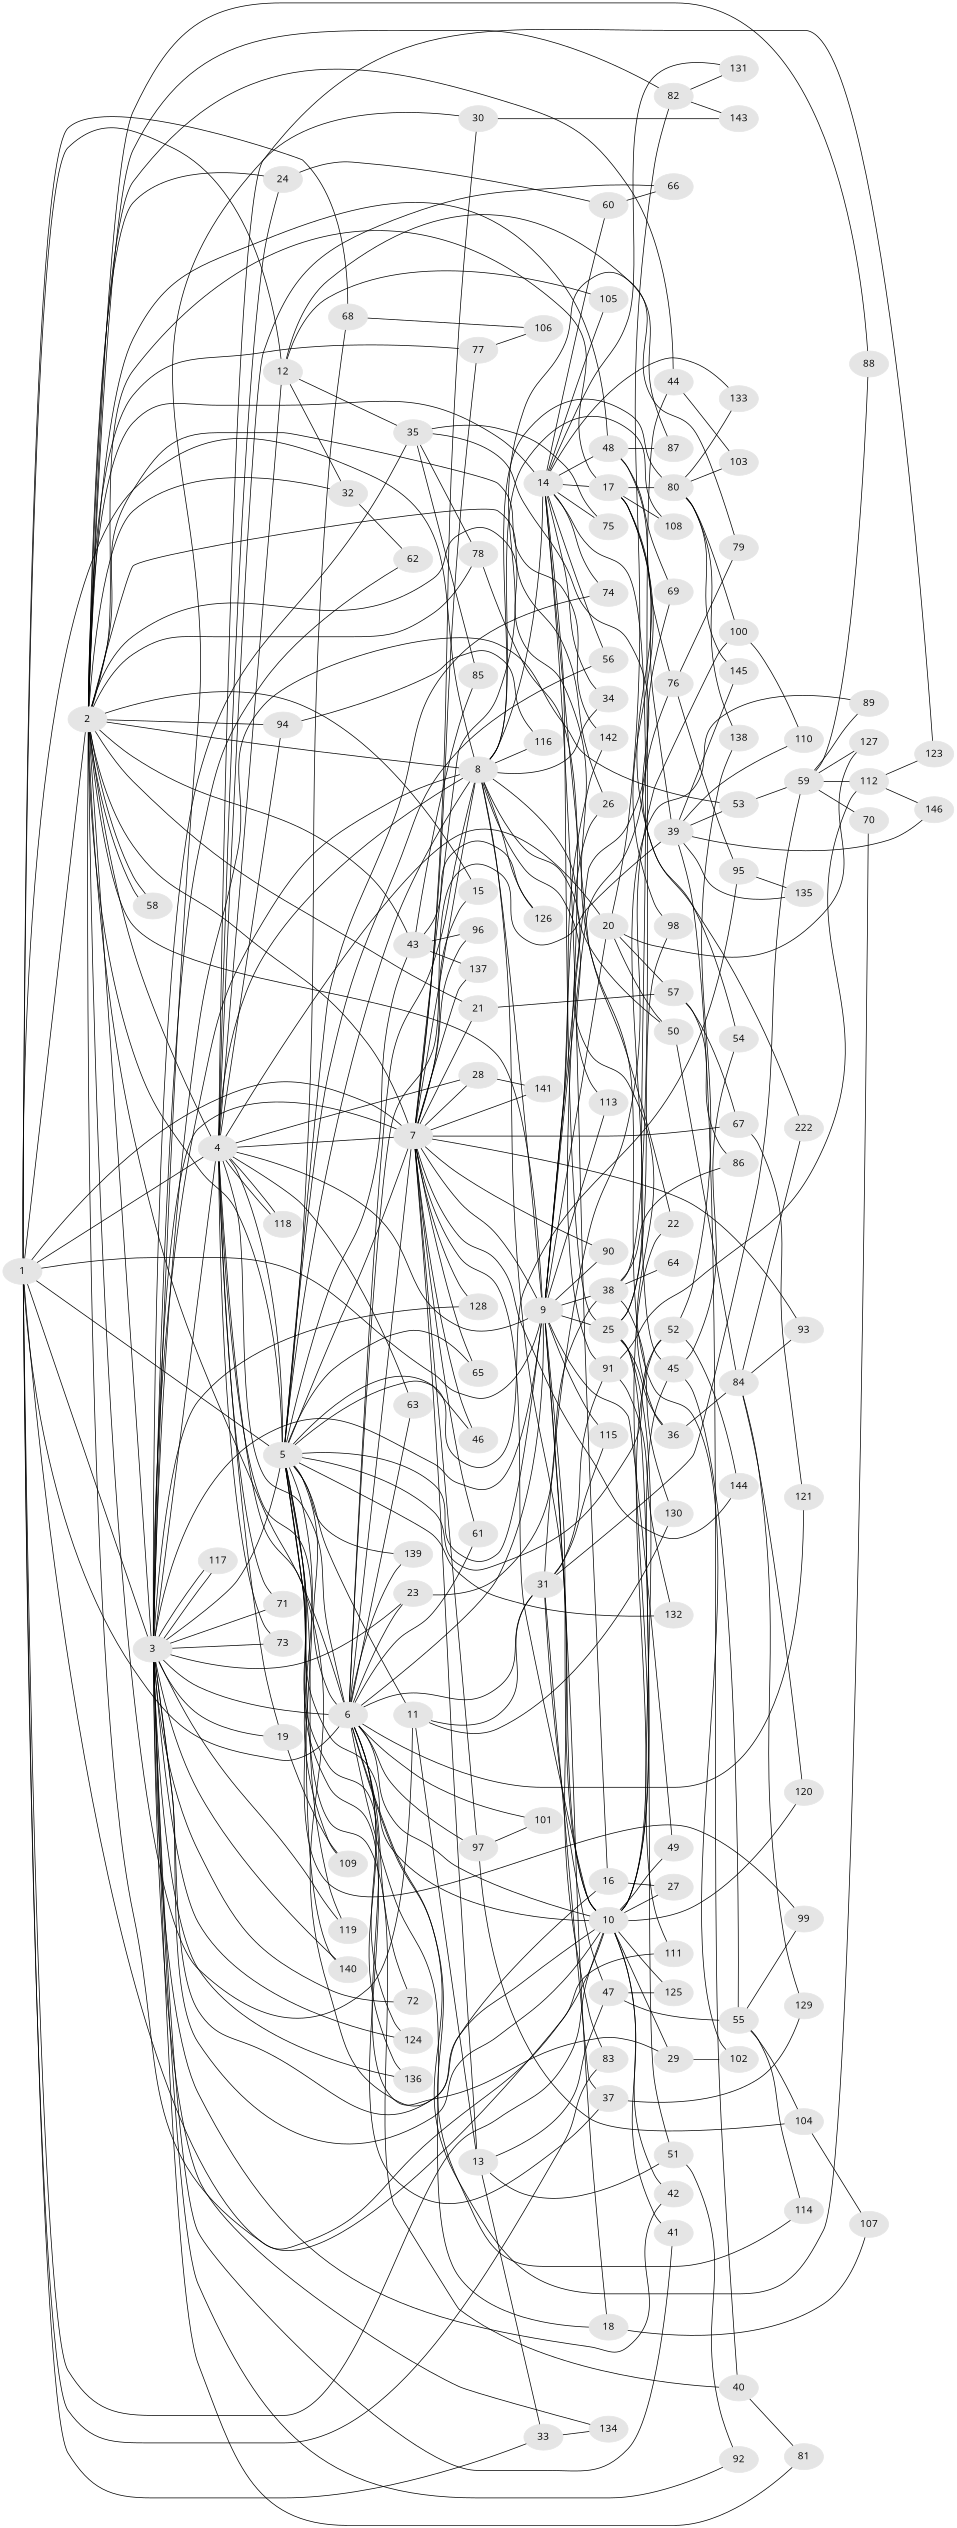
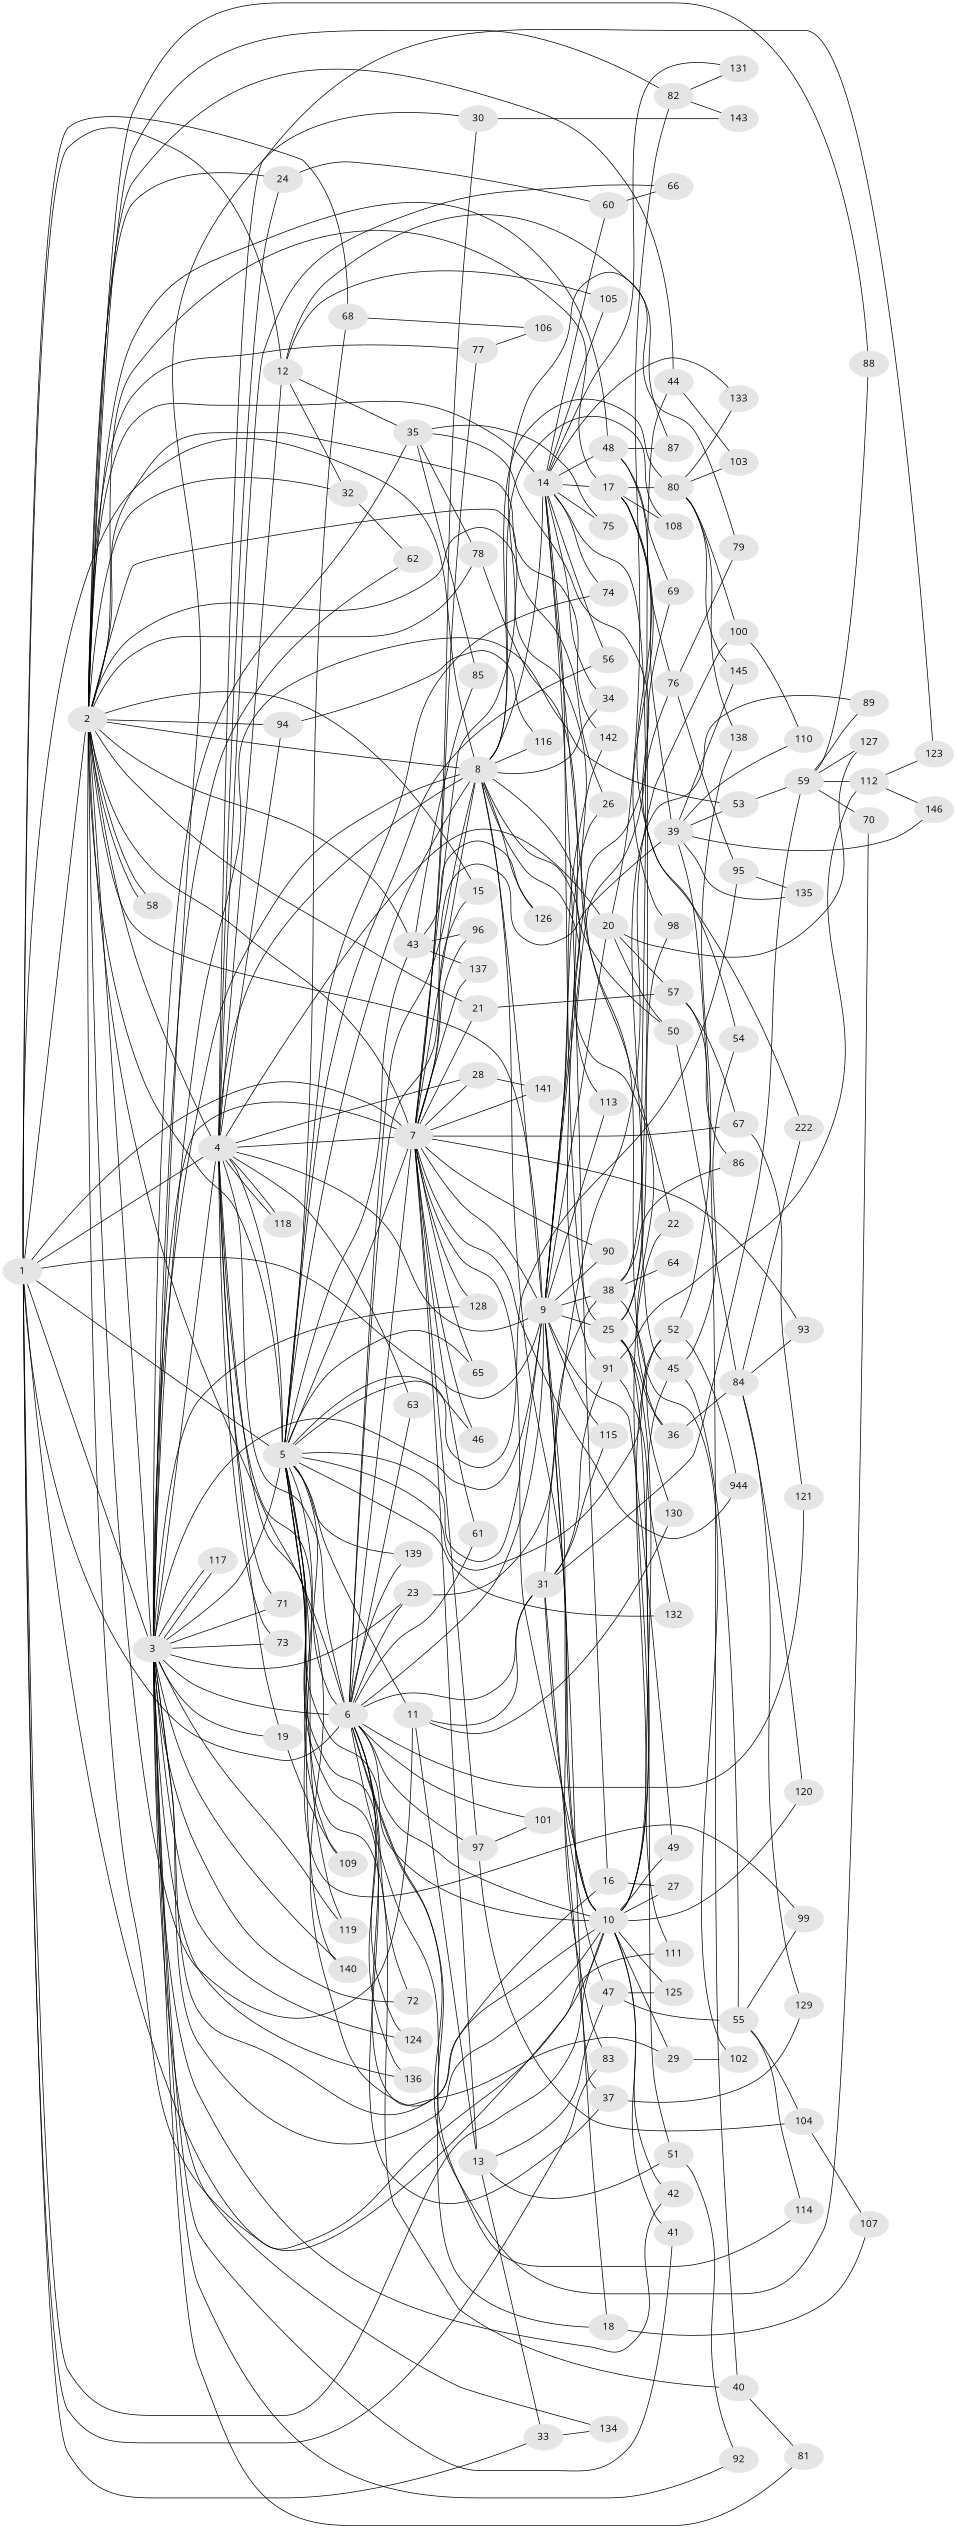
(739, 1486) -> (739, 1486)
